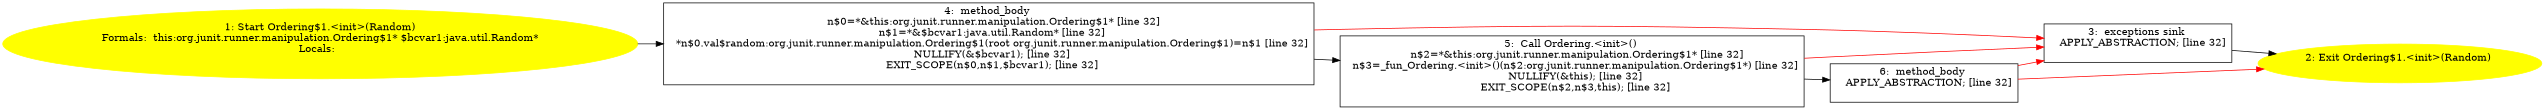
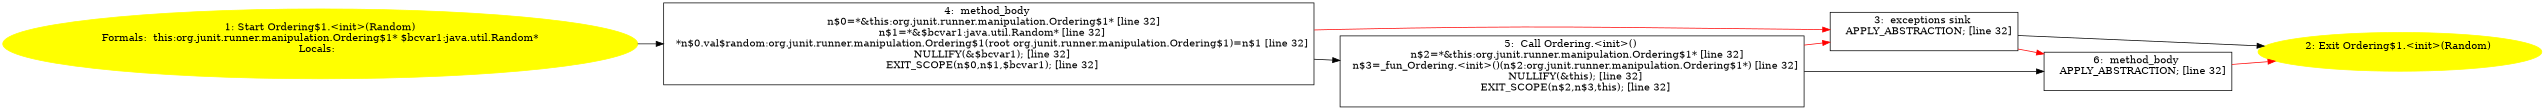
(2027, 64) -> (2027, 51)
